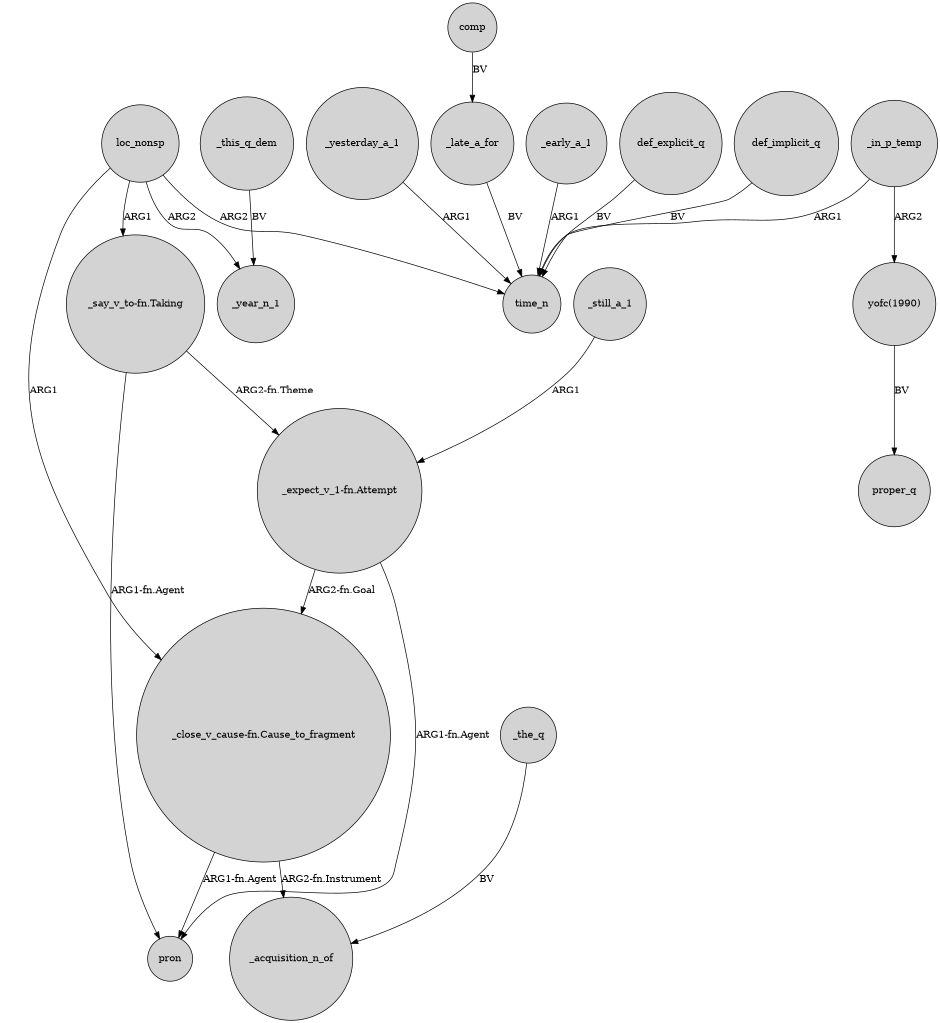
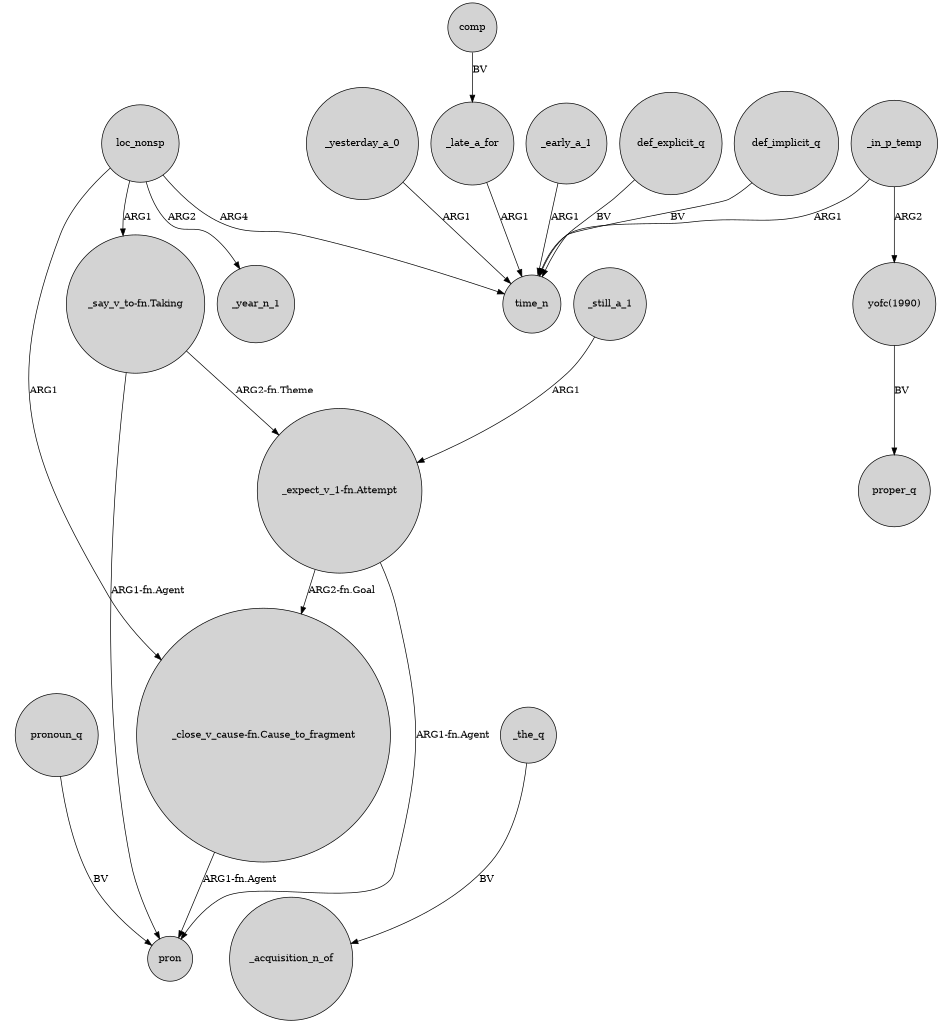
(247, 144) -> none
(362, 144) -> (362, 144)
(234, 217) -> (234, 217)
(515, 217) -> (515, 217)
none -> (57, 735)
(281, 876) -> none
